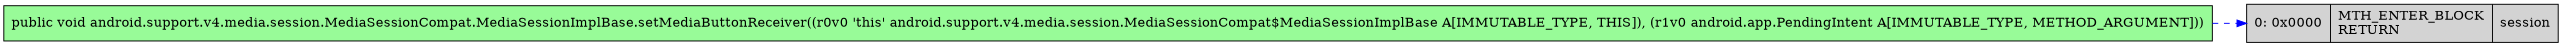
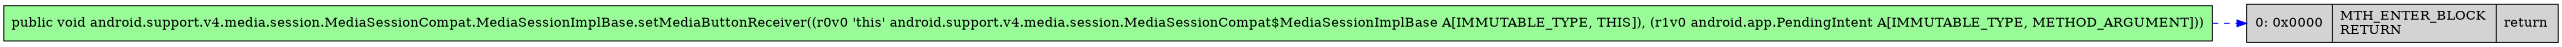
(2525, 23) -> (2526, 23)
